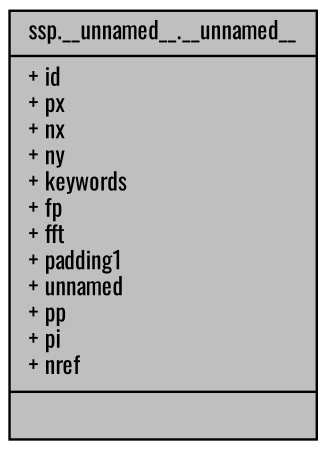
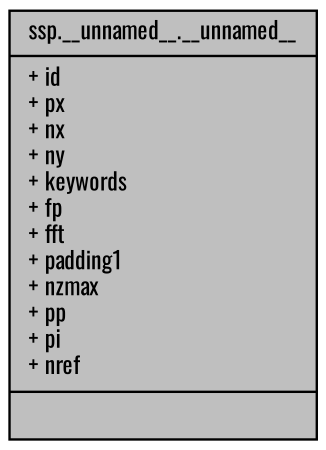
(76, 288) -> (64, 288)
